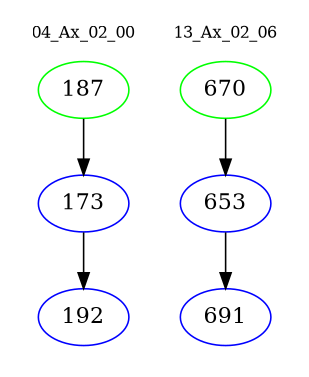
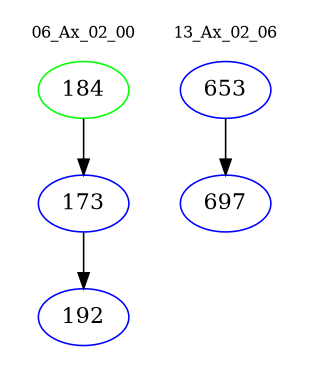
(84, 34) -> (84, 34)
(84, 90) -> (84, 90)
(226, 90) -> none
(226, 317) -> (226, 204)
